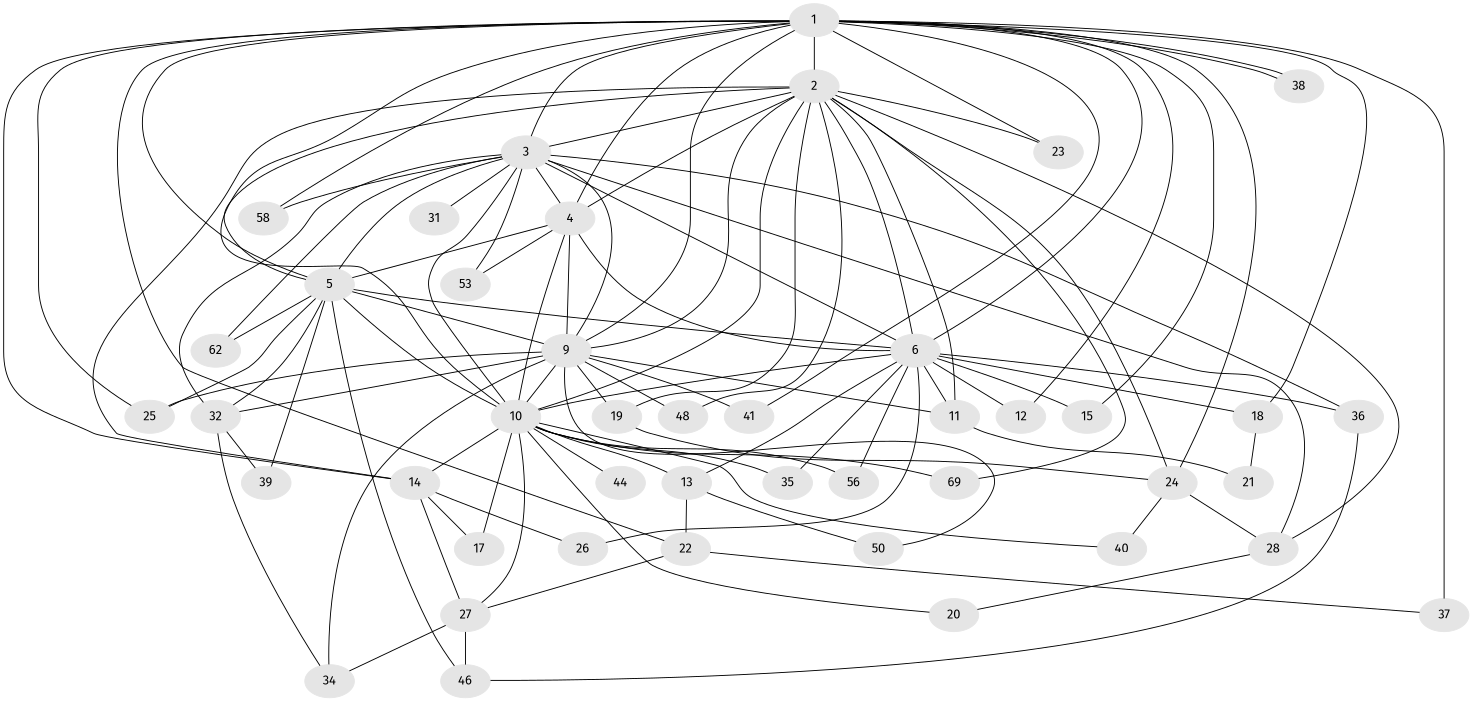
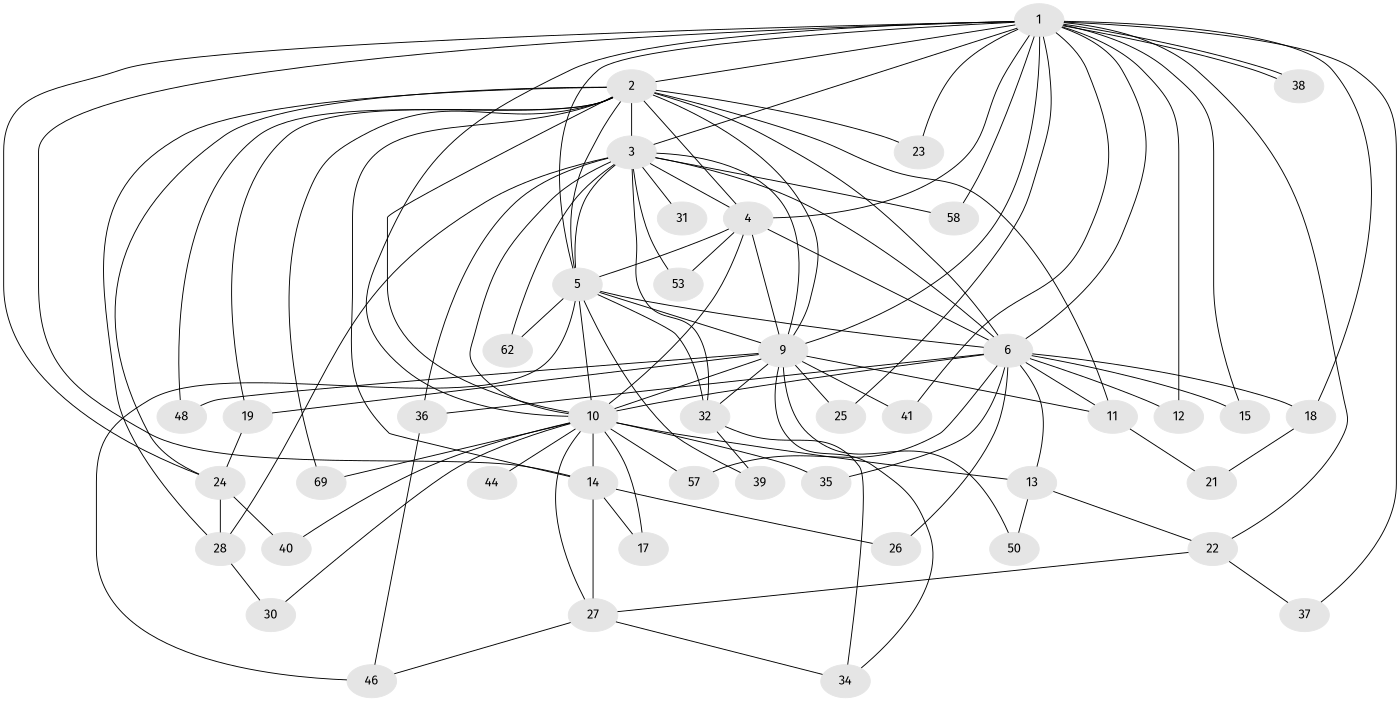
(252, 365) -> none
(854, 483) -> (694, 483)
(954, 615) -> (271, 615)
